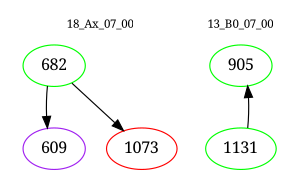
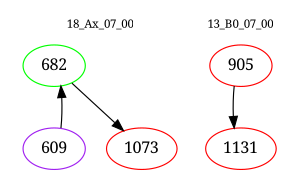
(241, 66) -> (241, 66)
(46, 101) -> (62, 113)
(249, 113) -> (233, 101)
(241, 149) -> (241, 149)
